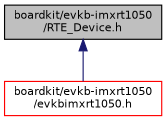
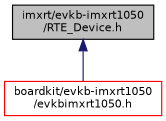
(83, 22) -> (83, 22)
